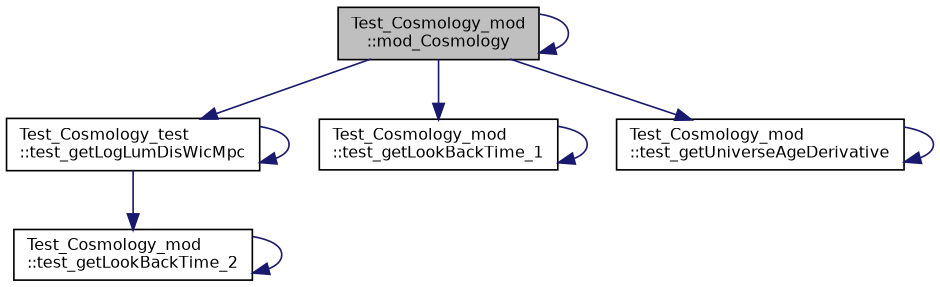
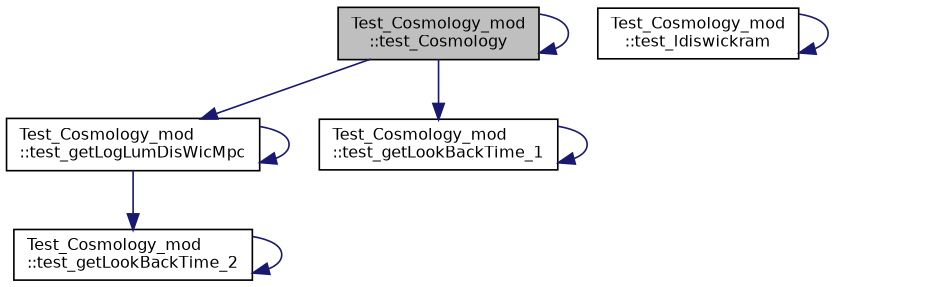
(439, 33) -> (439, 33)
none -> (698, 33)
(133, 145) -> (133, 145)
(760, 145) -> none
